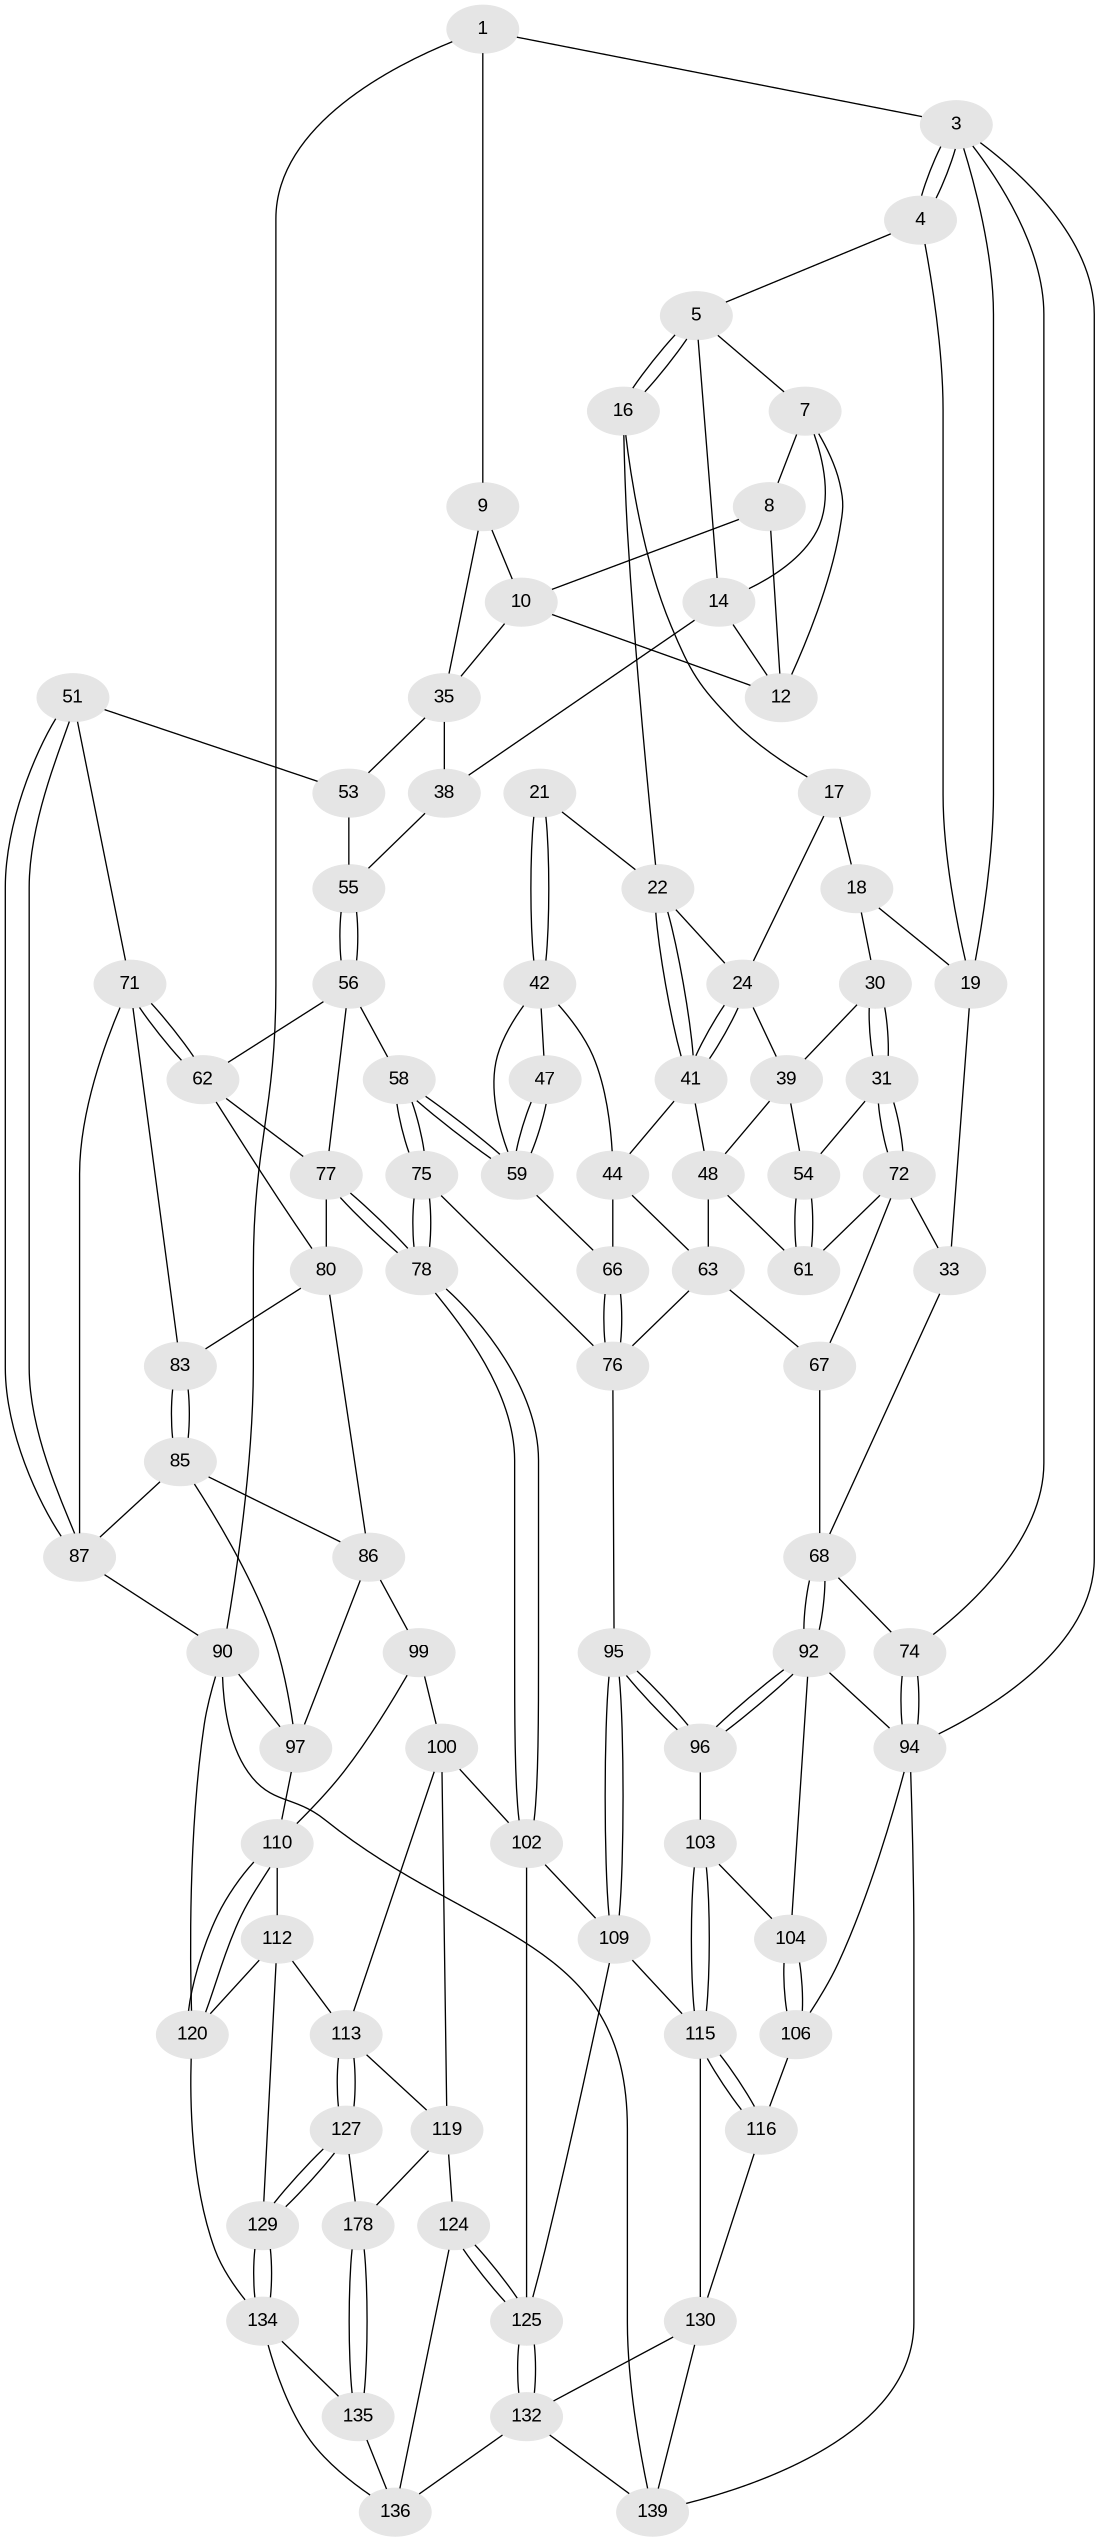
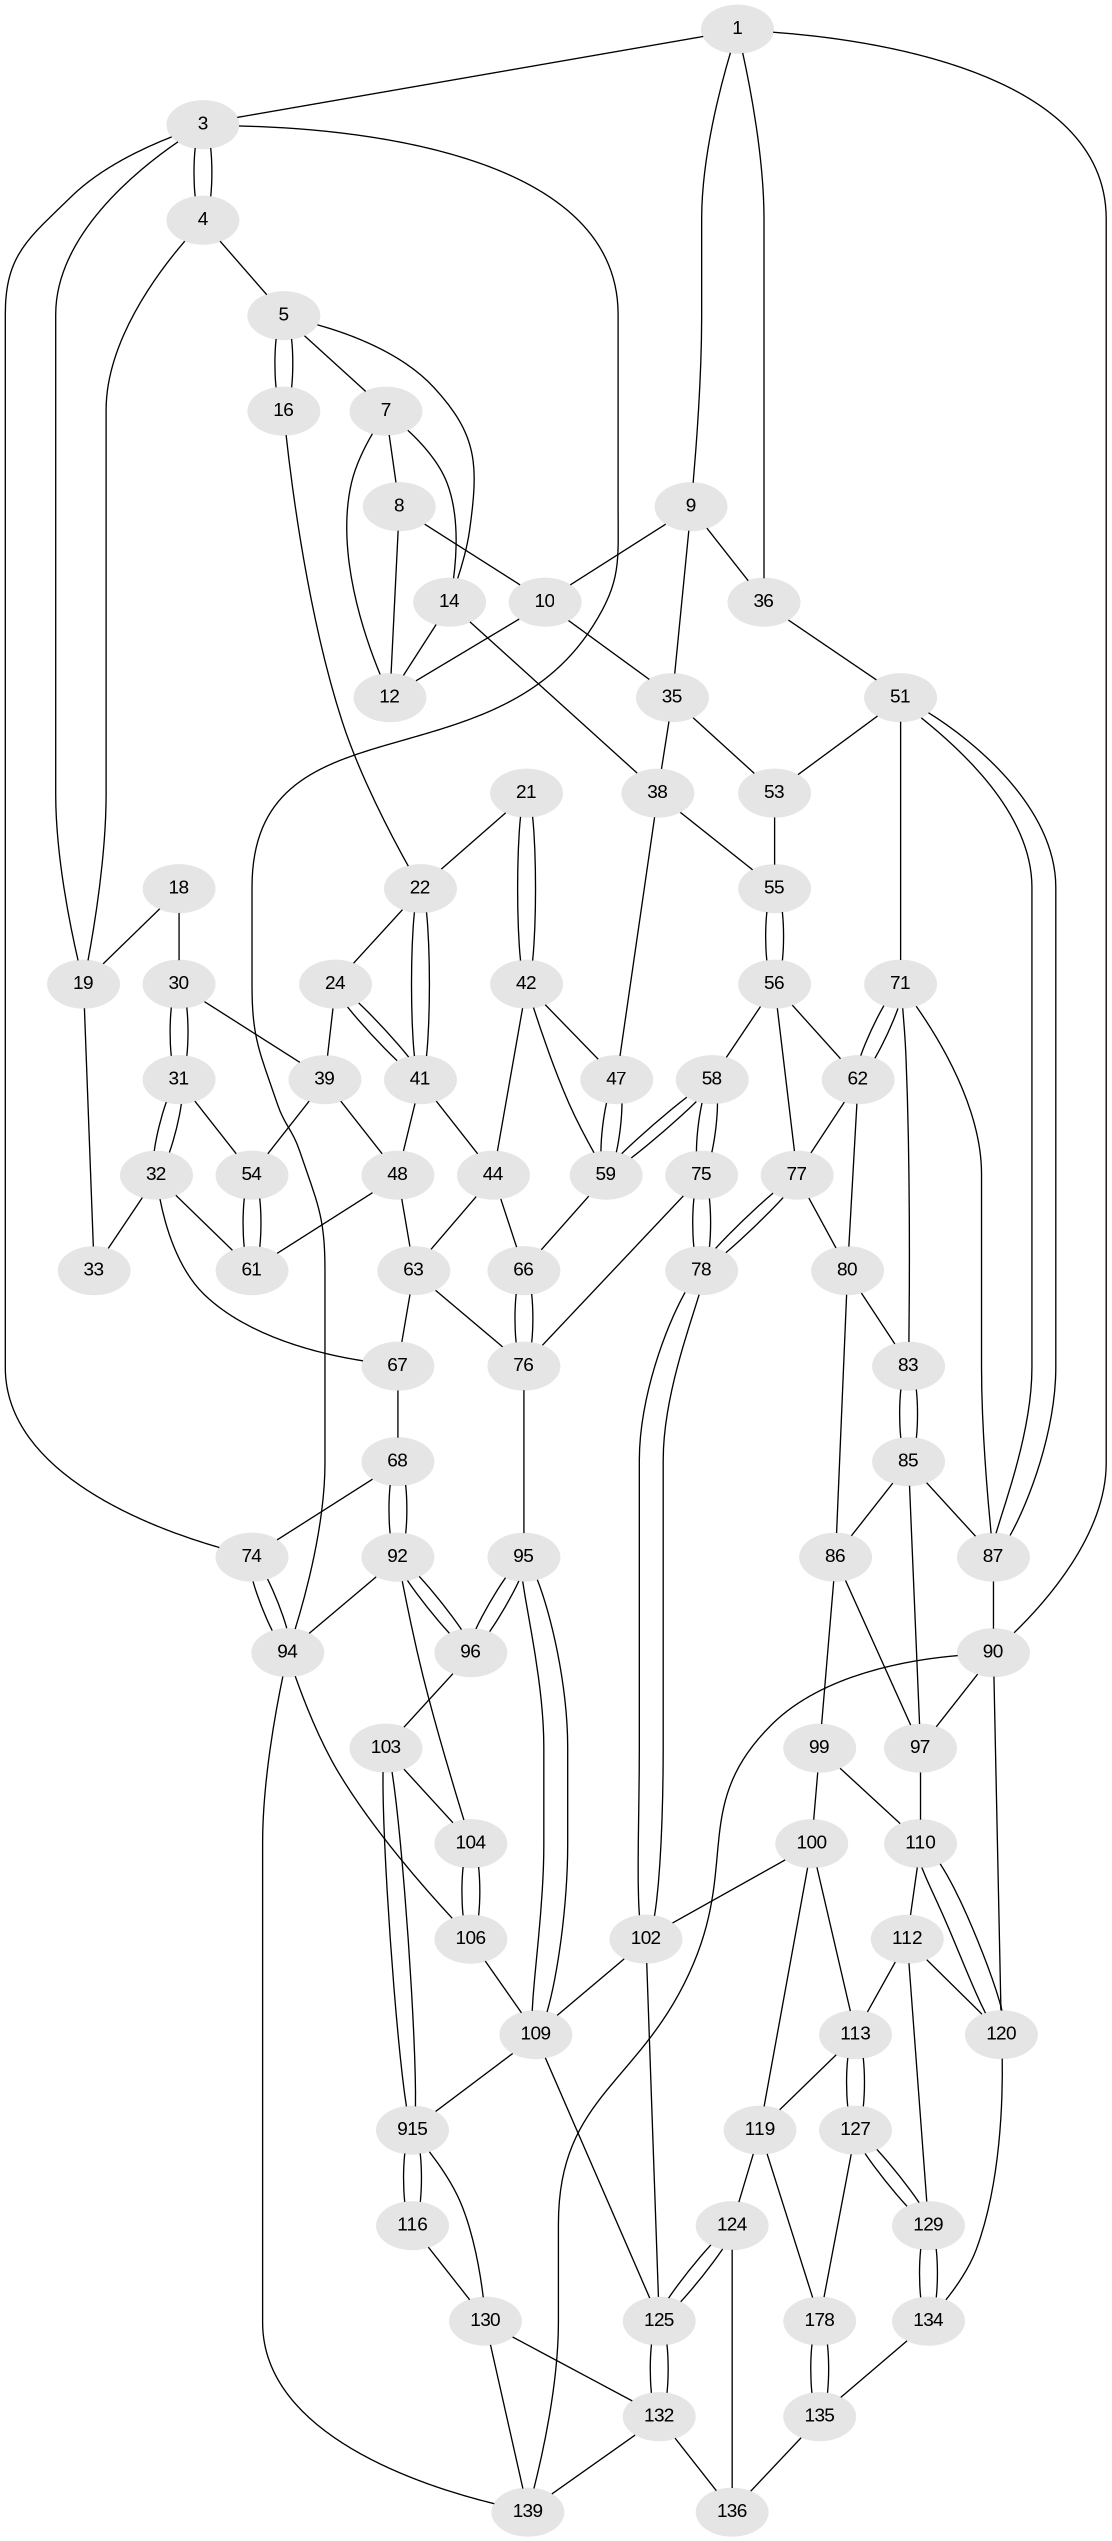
none -> (764, 602)
(834, 793) -> none
none -> (637, 937)
(899, 1175) -> (157, 1175)
(885, 1414) -> none
(700, 2035) -> (413, 2130)
(779, 2082) -> (503, 1987)
(304, 2431) -> none
